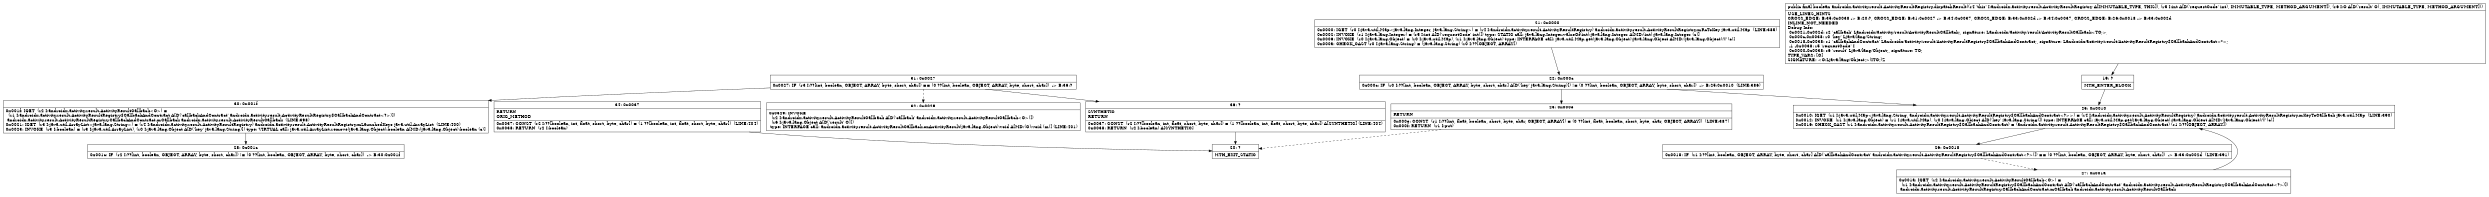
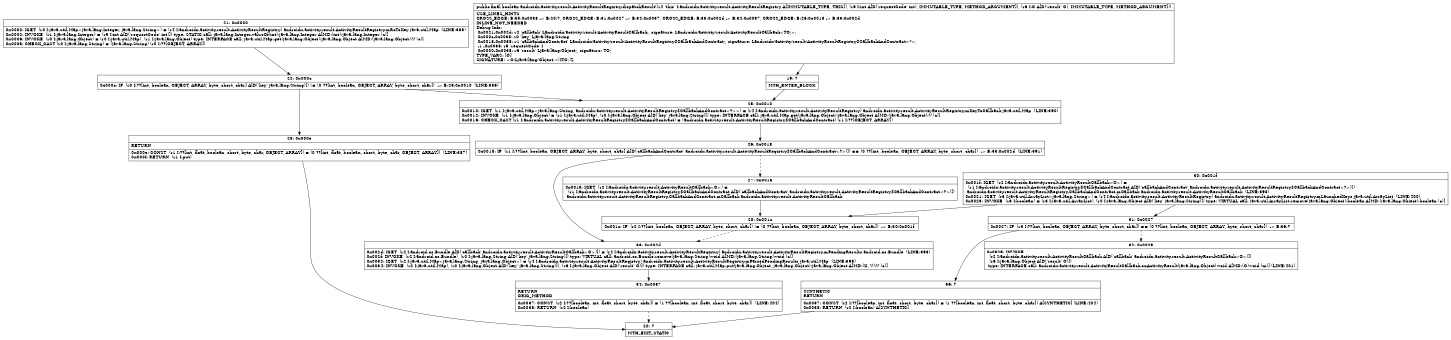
(631, 94) -> (1166, 210)
(1351, 139) -> (409, 311)
(979, 145) -> (649, 316)
(2236, 146) -> (760, 207)
none -> (649, 256)
